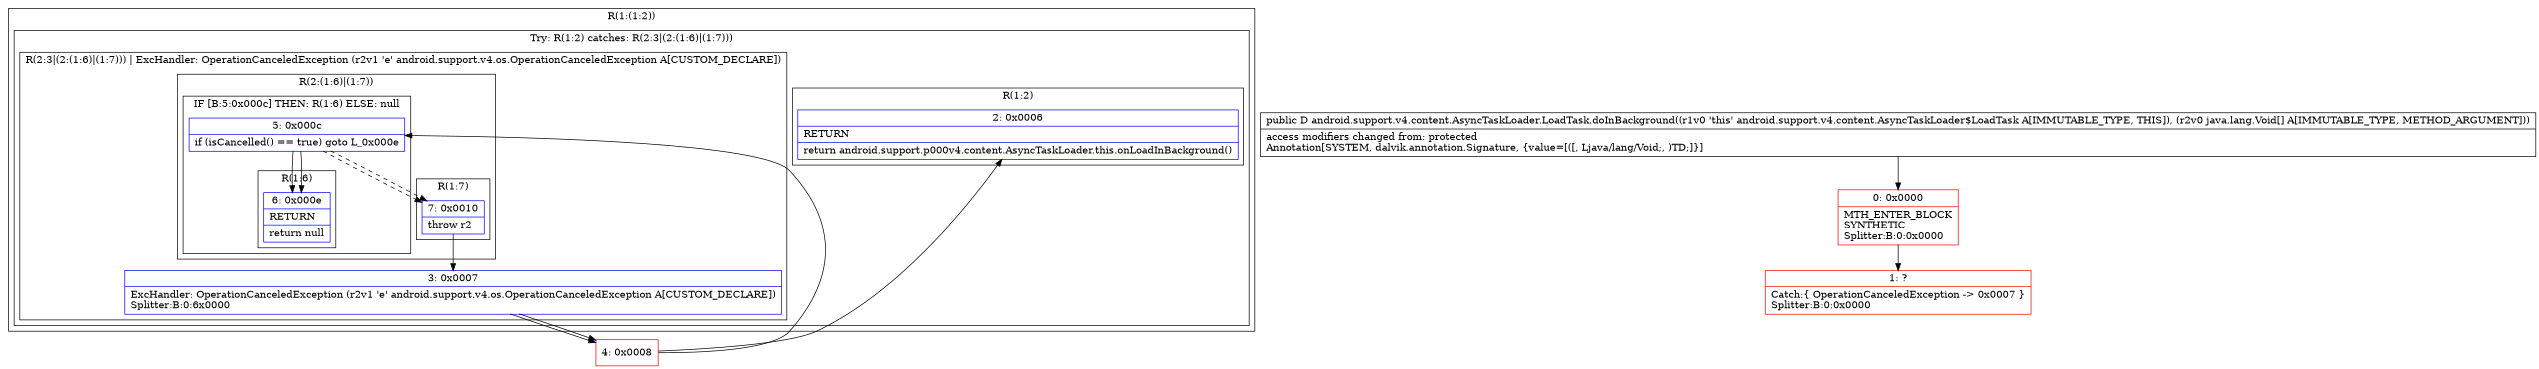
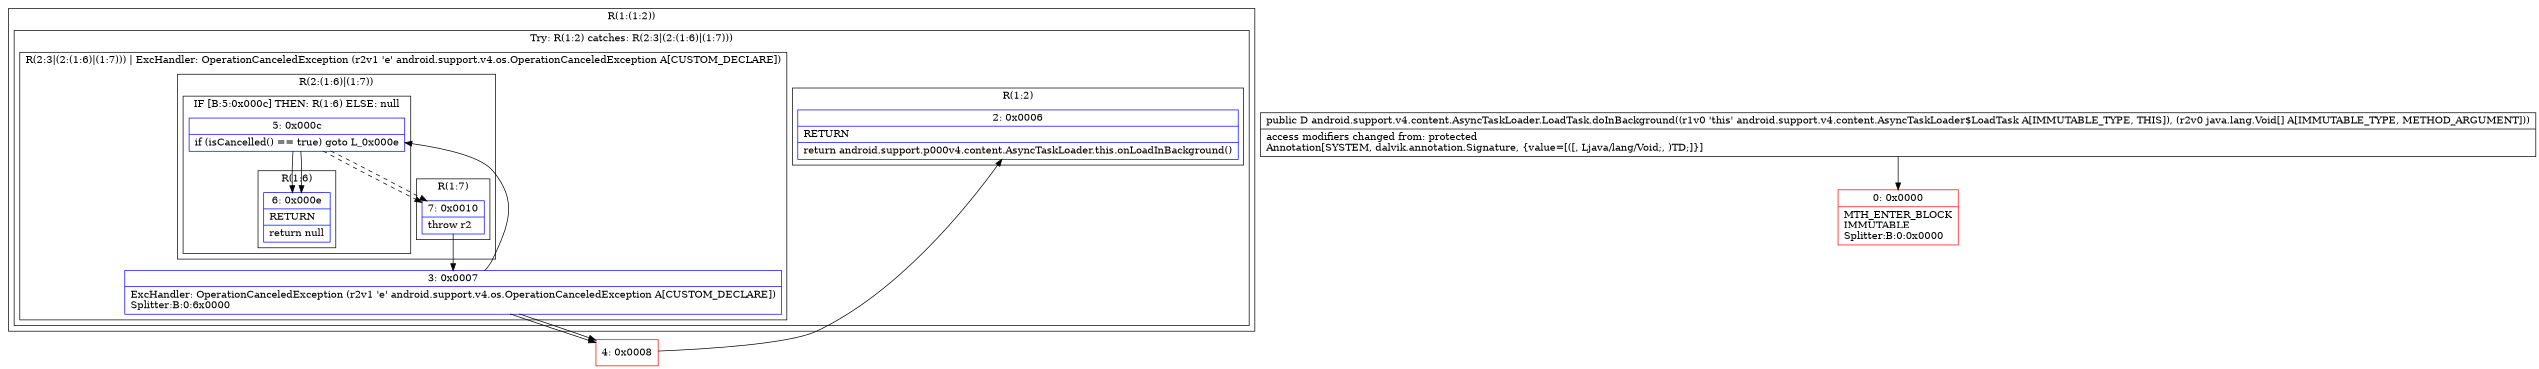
(759, 159) -> (502, 184)
(1875, 226) -> (1877, 226)
(1898, 292) -> none
